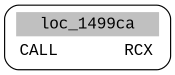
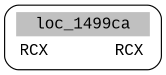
(86, 50) -> (82, 50)
